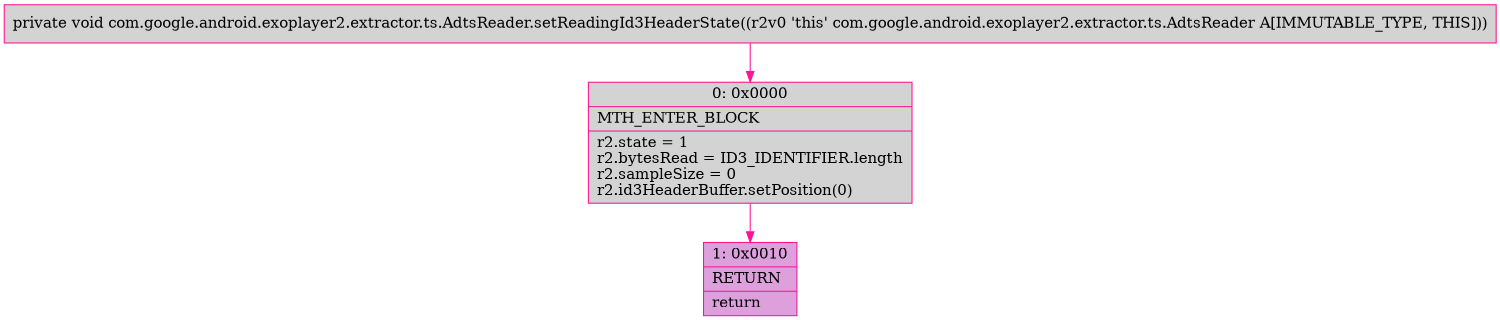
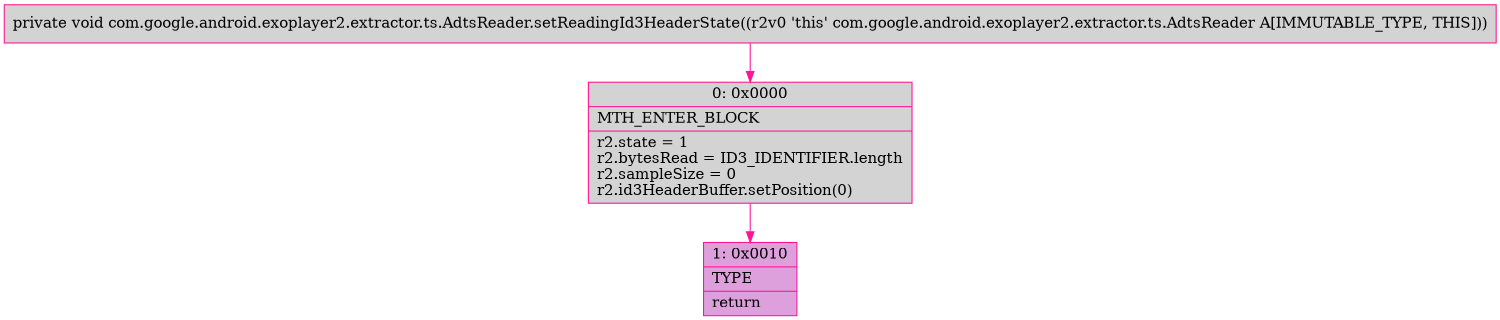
(746, 279) -> (733, 279)
